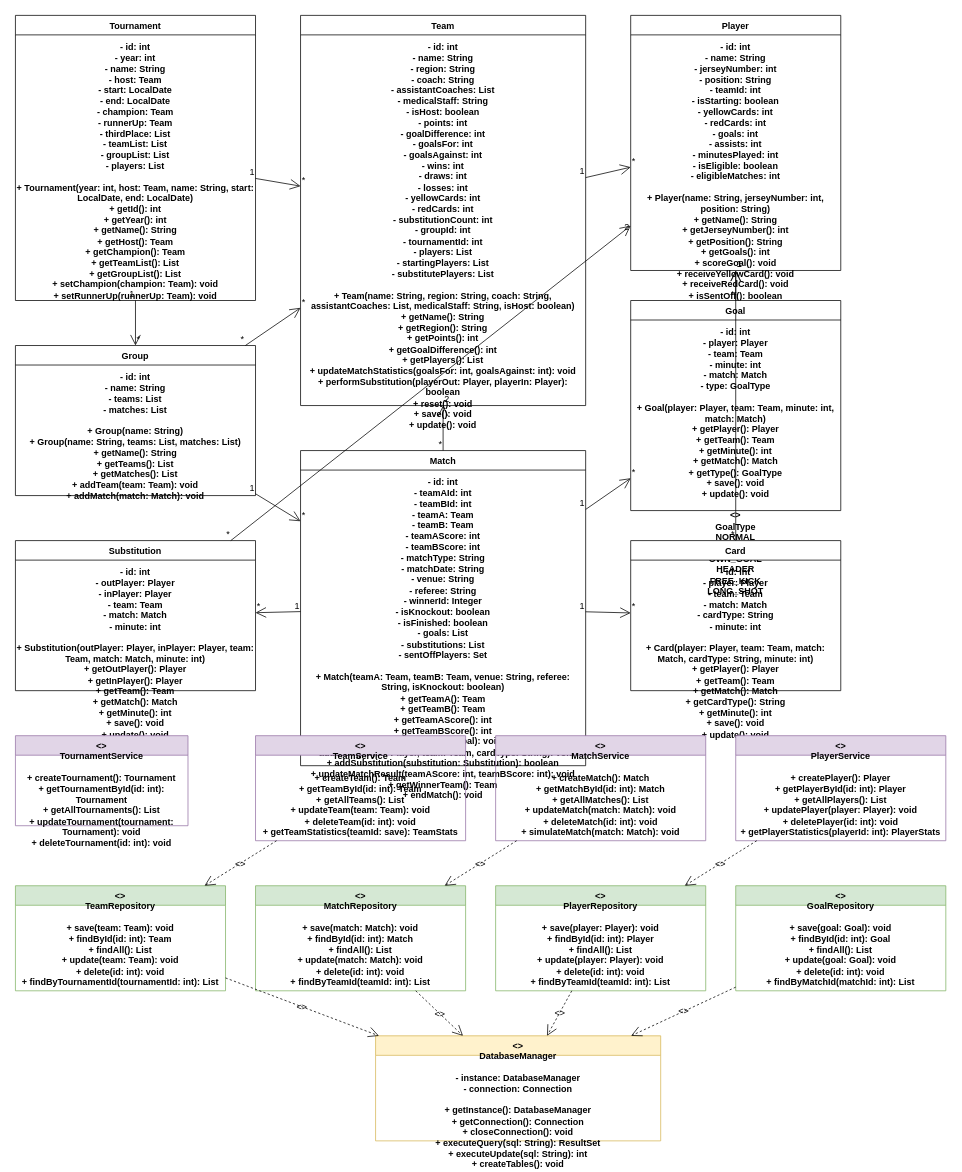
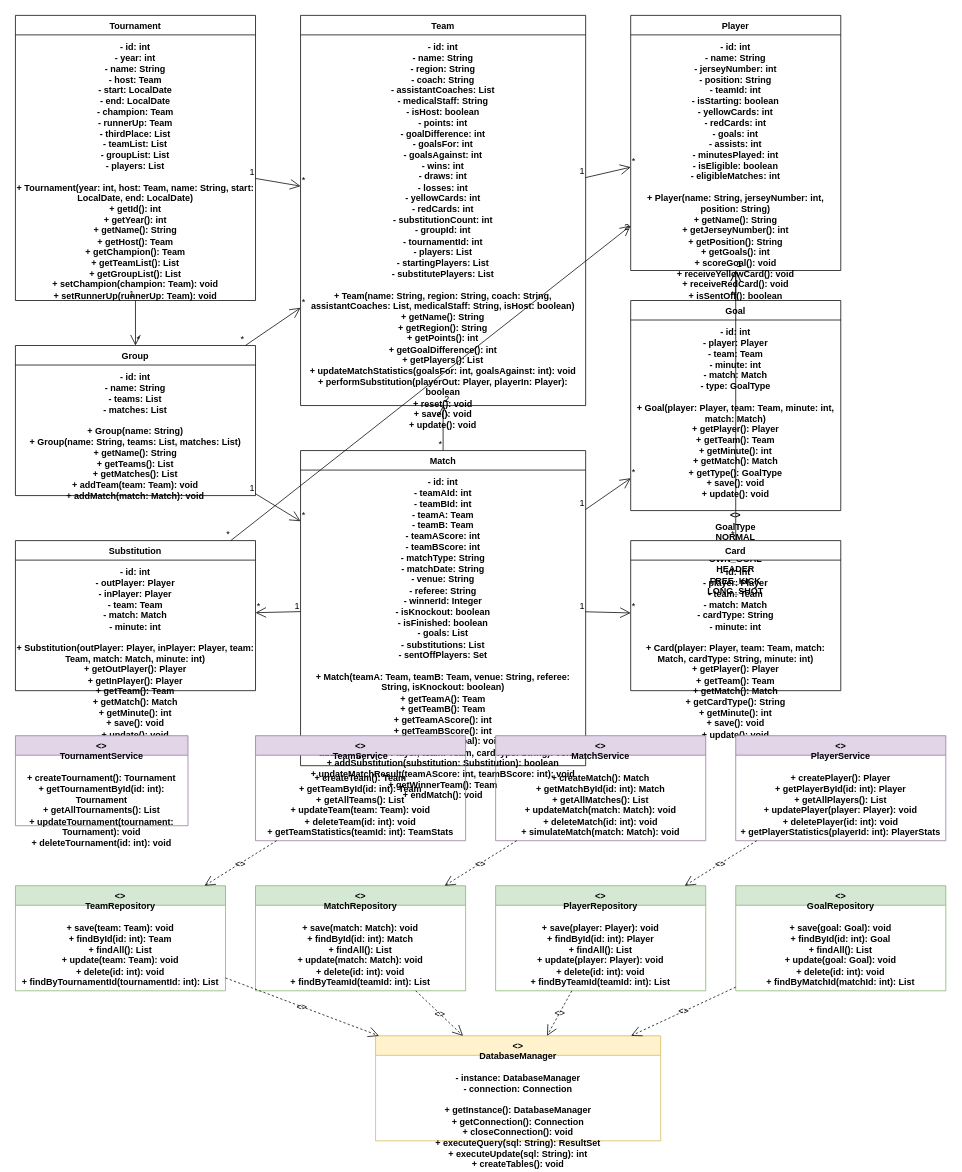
(360, 784) -> (360, 784)
